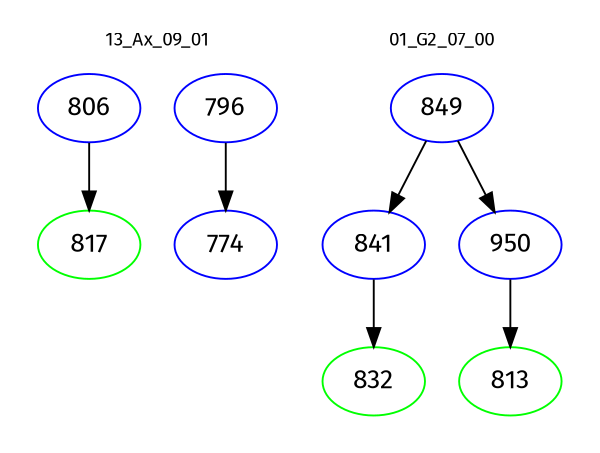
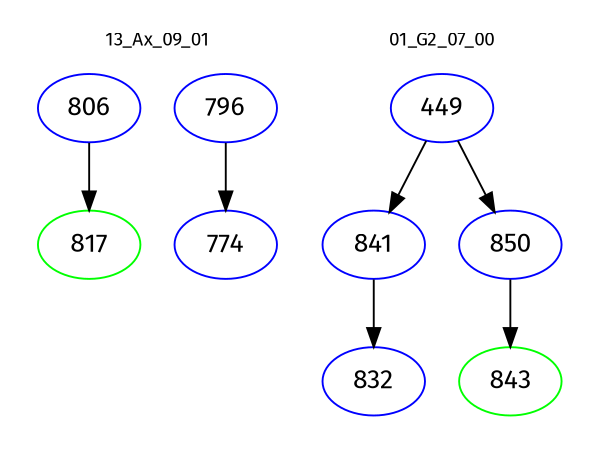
(442, 108) -> (442, 108)
(510, 245) -> (510, 245)
(374, 381) -> (374, 381)
(510, 381) -> (510, 381)
